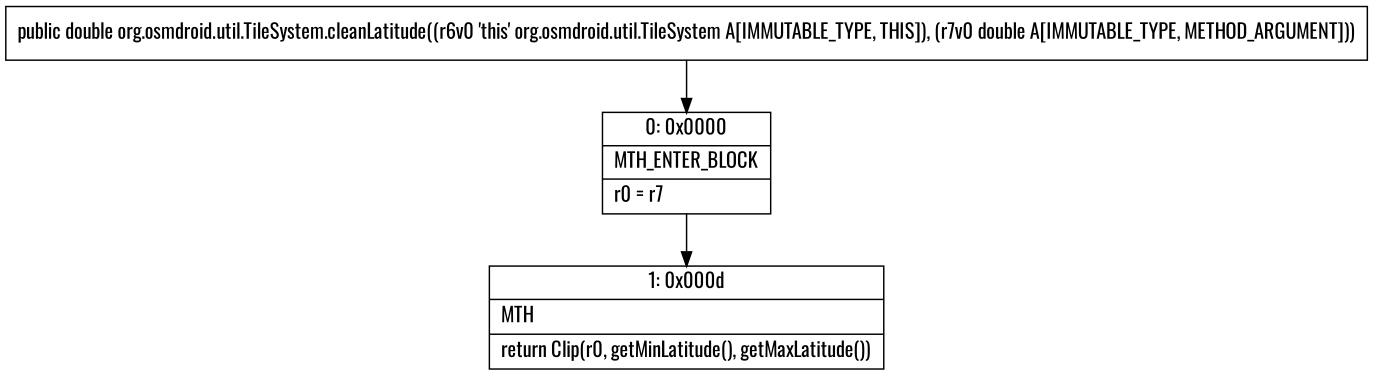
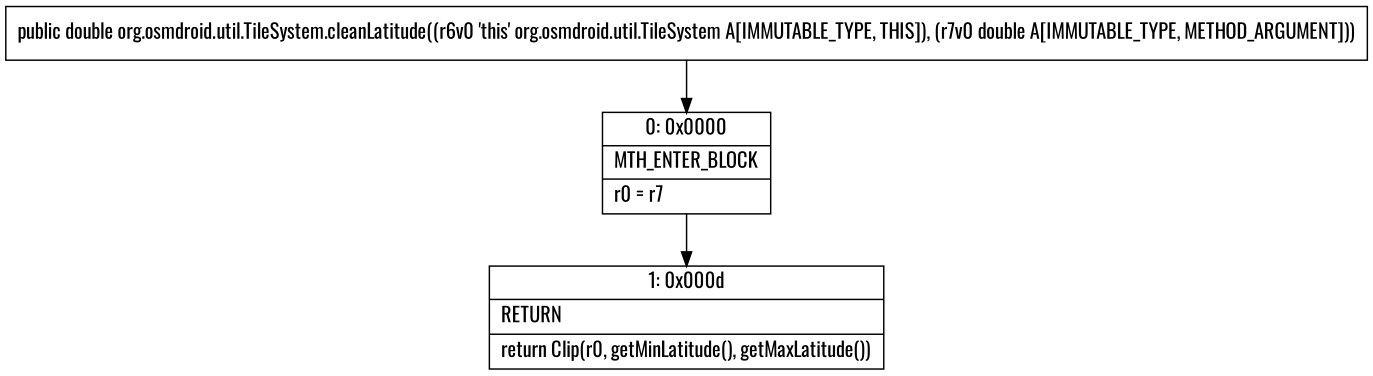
(518, 316) -> (532, 316)
